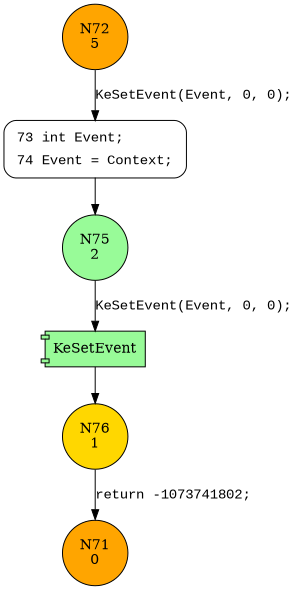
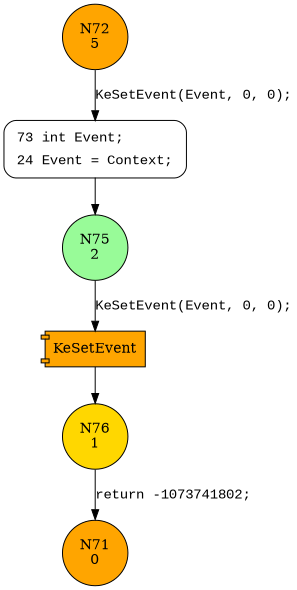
(25, 160) -> (25, 160)
(95, 349) -> (95, 349)
